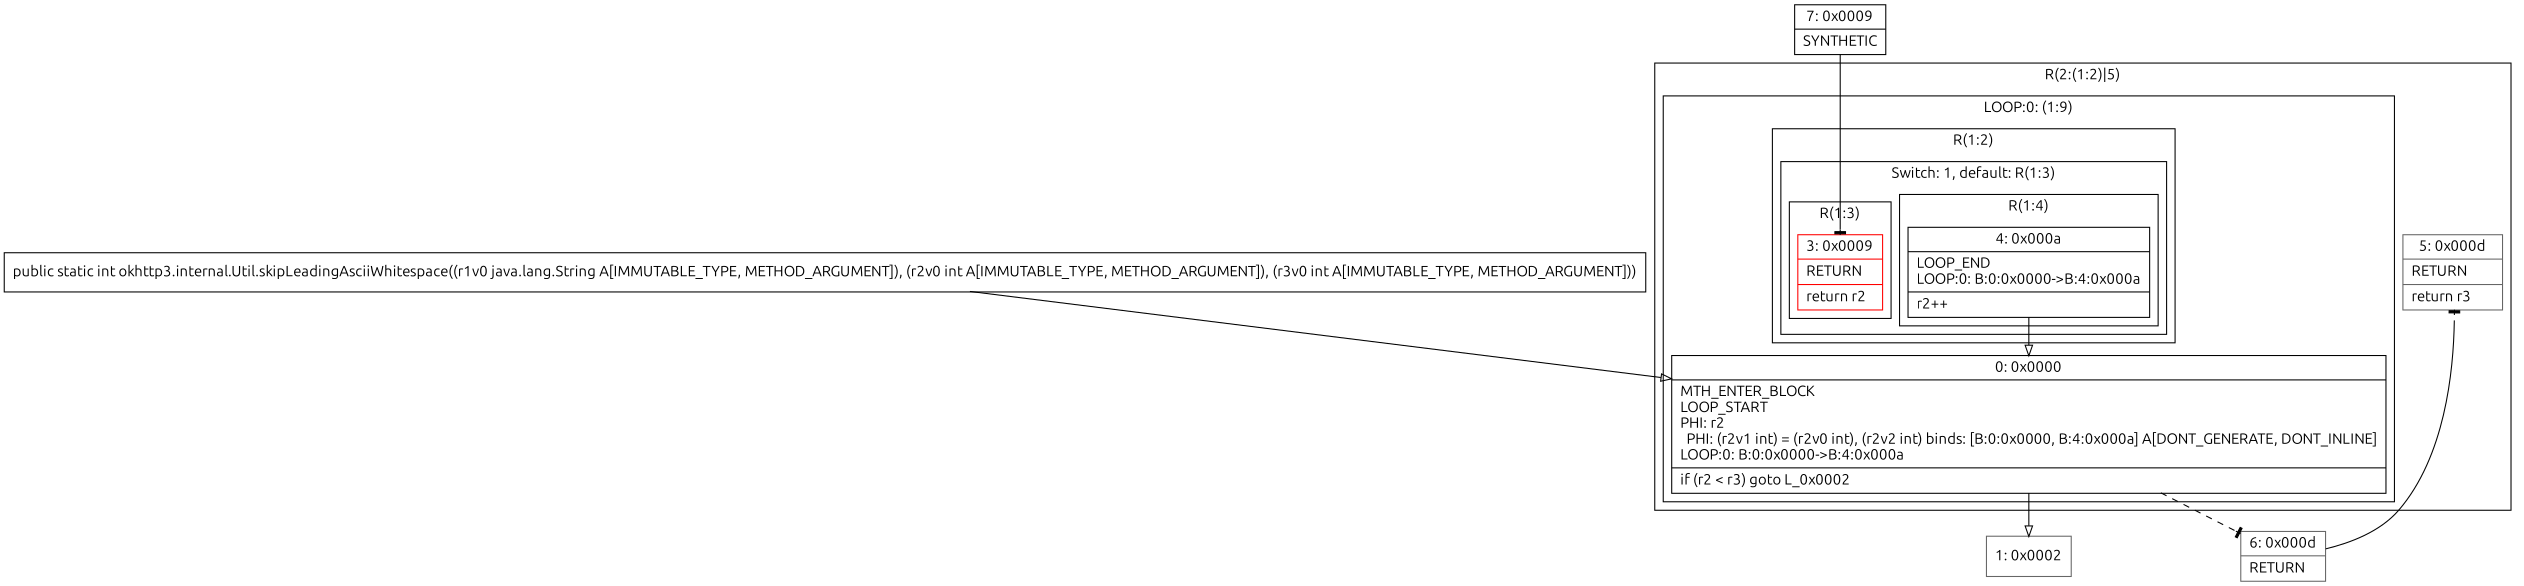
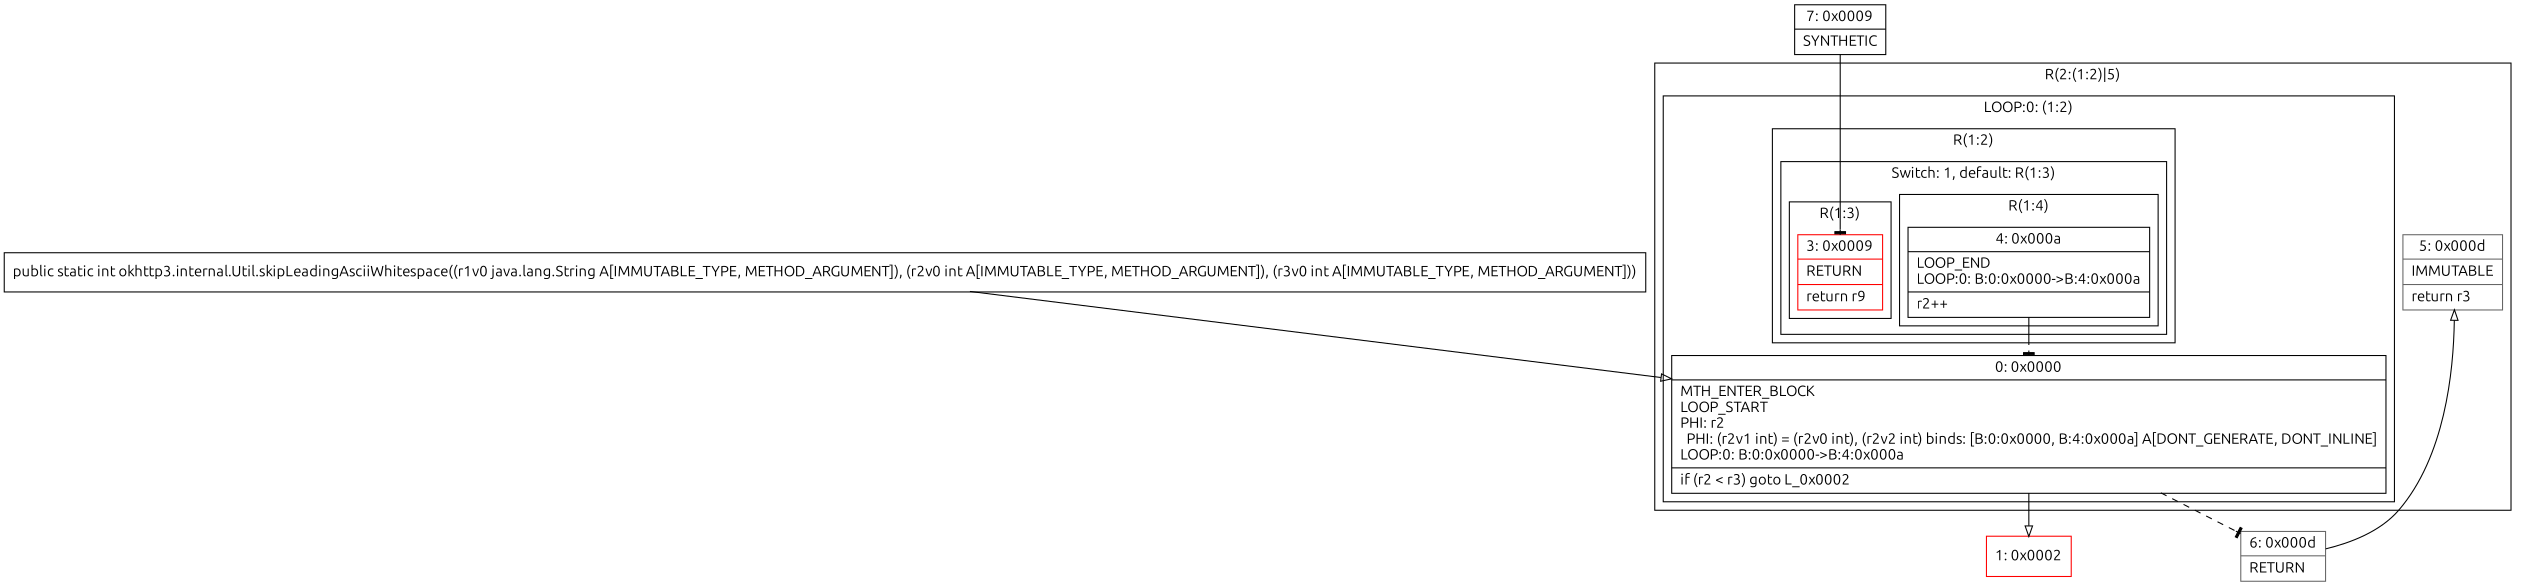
(2029, 108) -> (2029, 108)
(2439, 271) -> (2453, 271)
(1836, 297) -> (1836, 297)
(2029, 331) -> (2029, 331)
(2429, 460) -> (2429, 460)
(2029, 556) -> (2029, 556)
